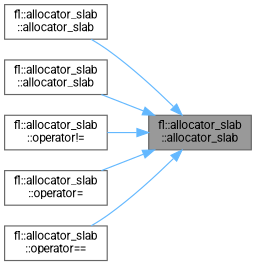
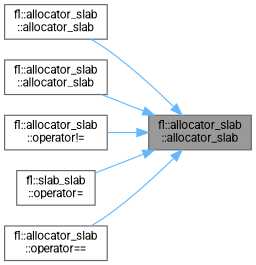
(56, 188) -> (56, 188)
